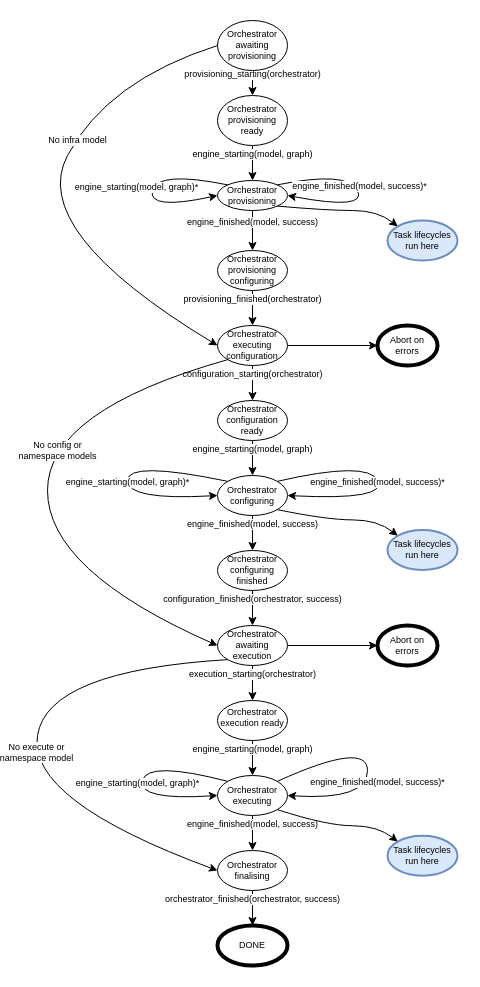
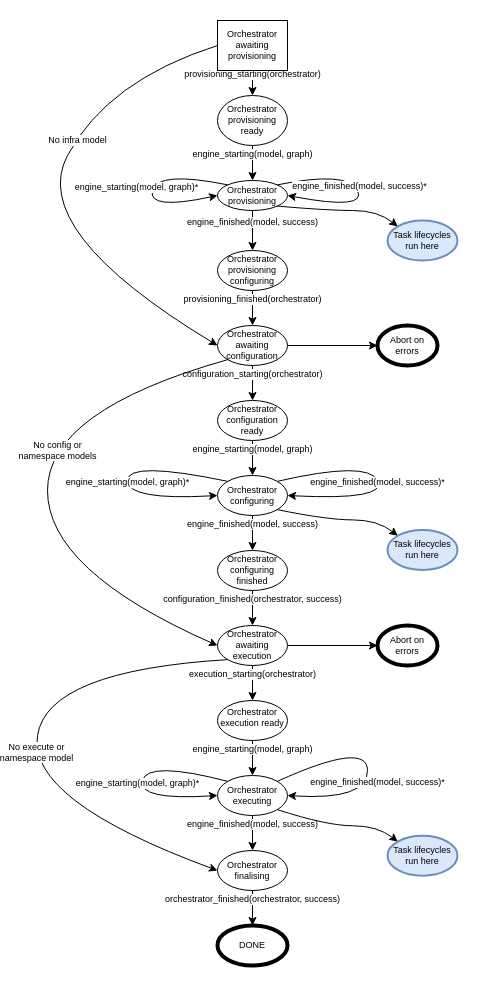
(253, 46) -> (253, 46)
(253, 346) -> (253, 346)
